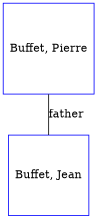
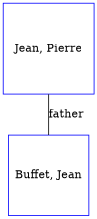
(49, 49) -> (49, 49)
